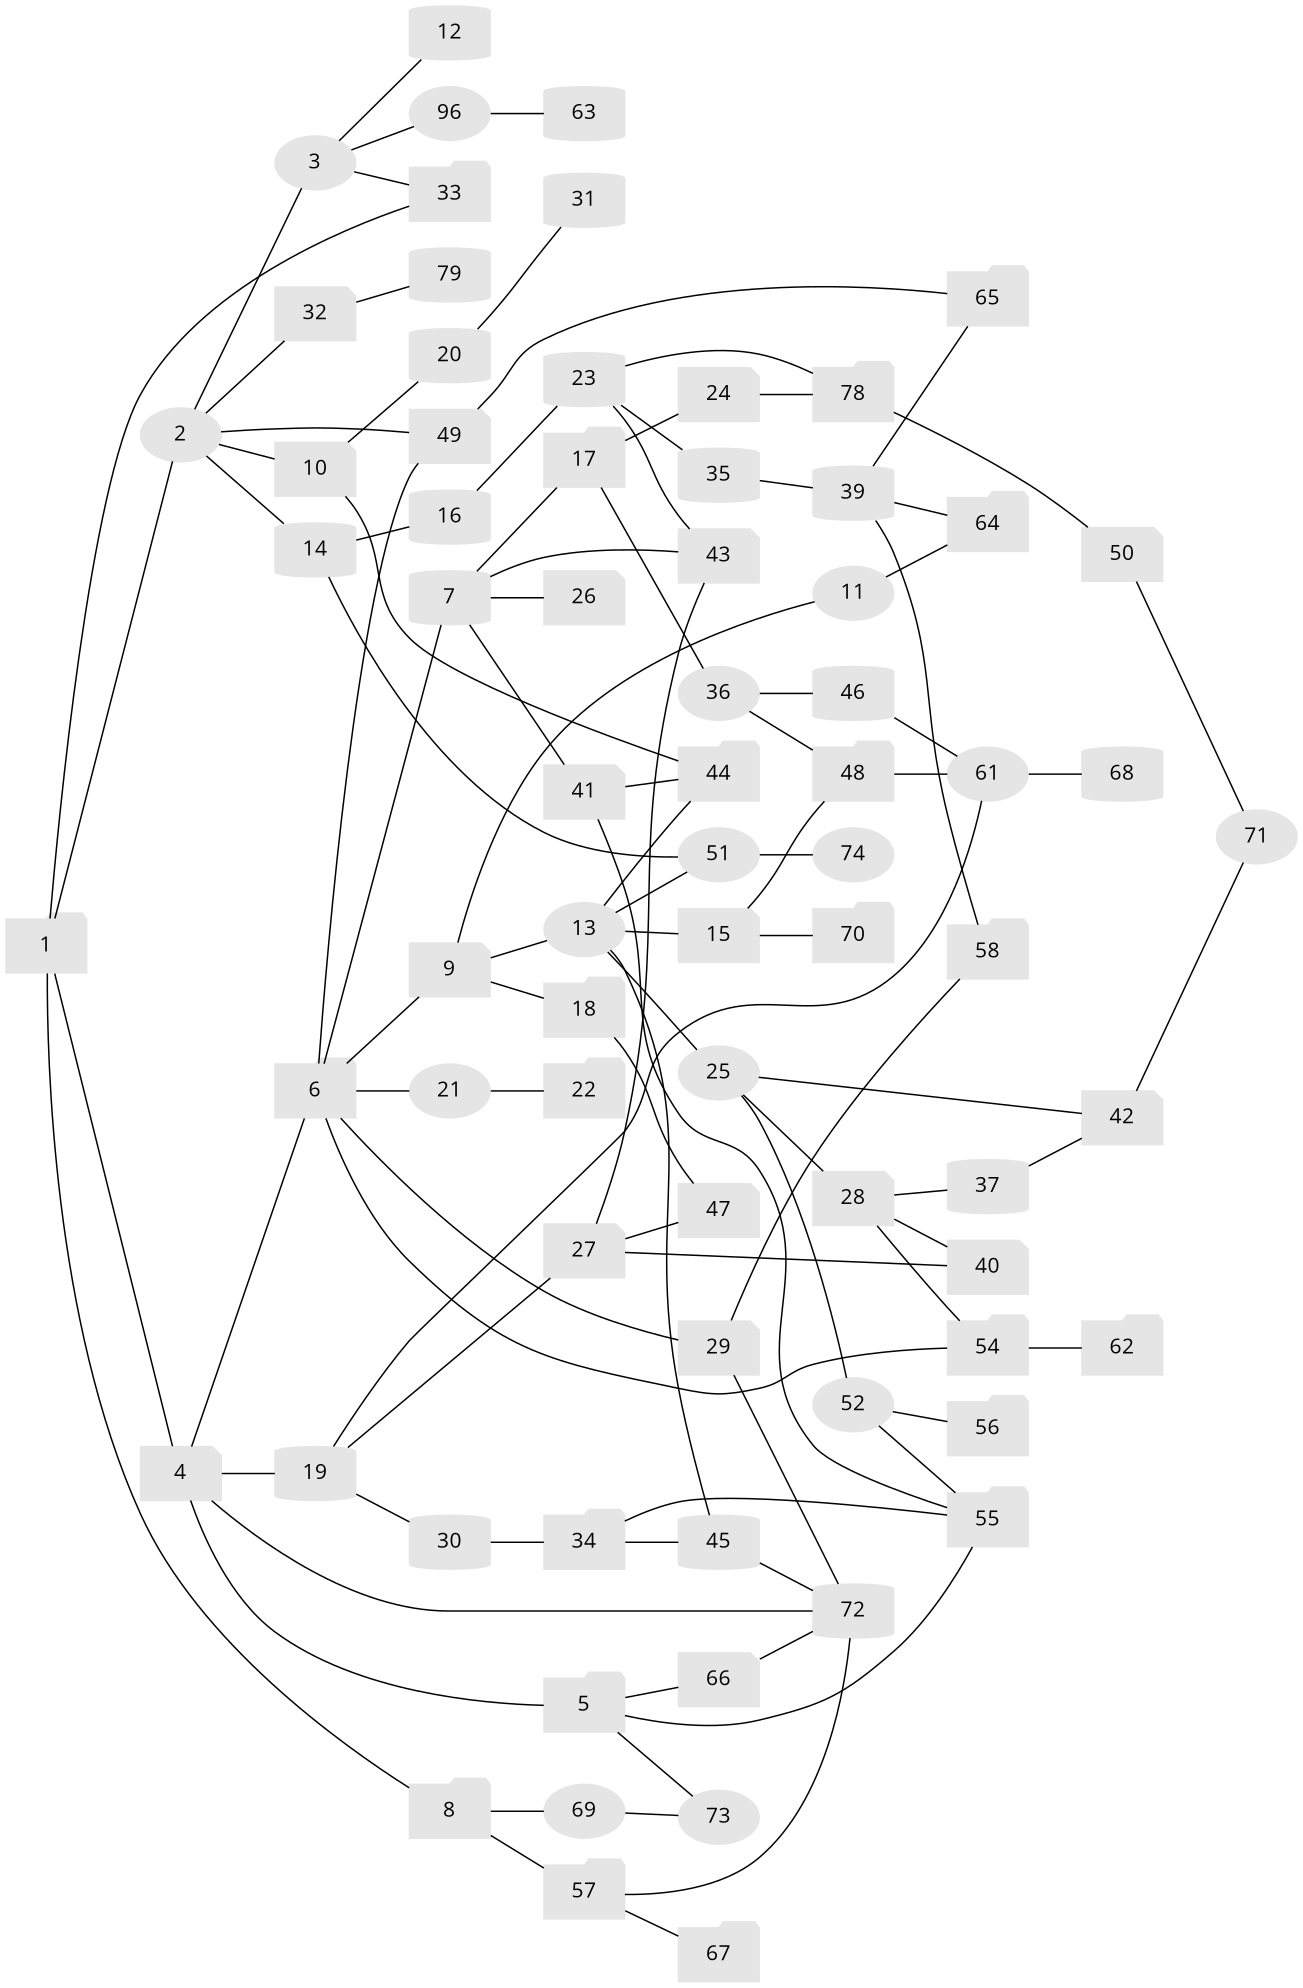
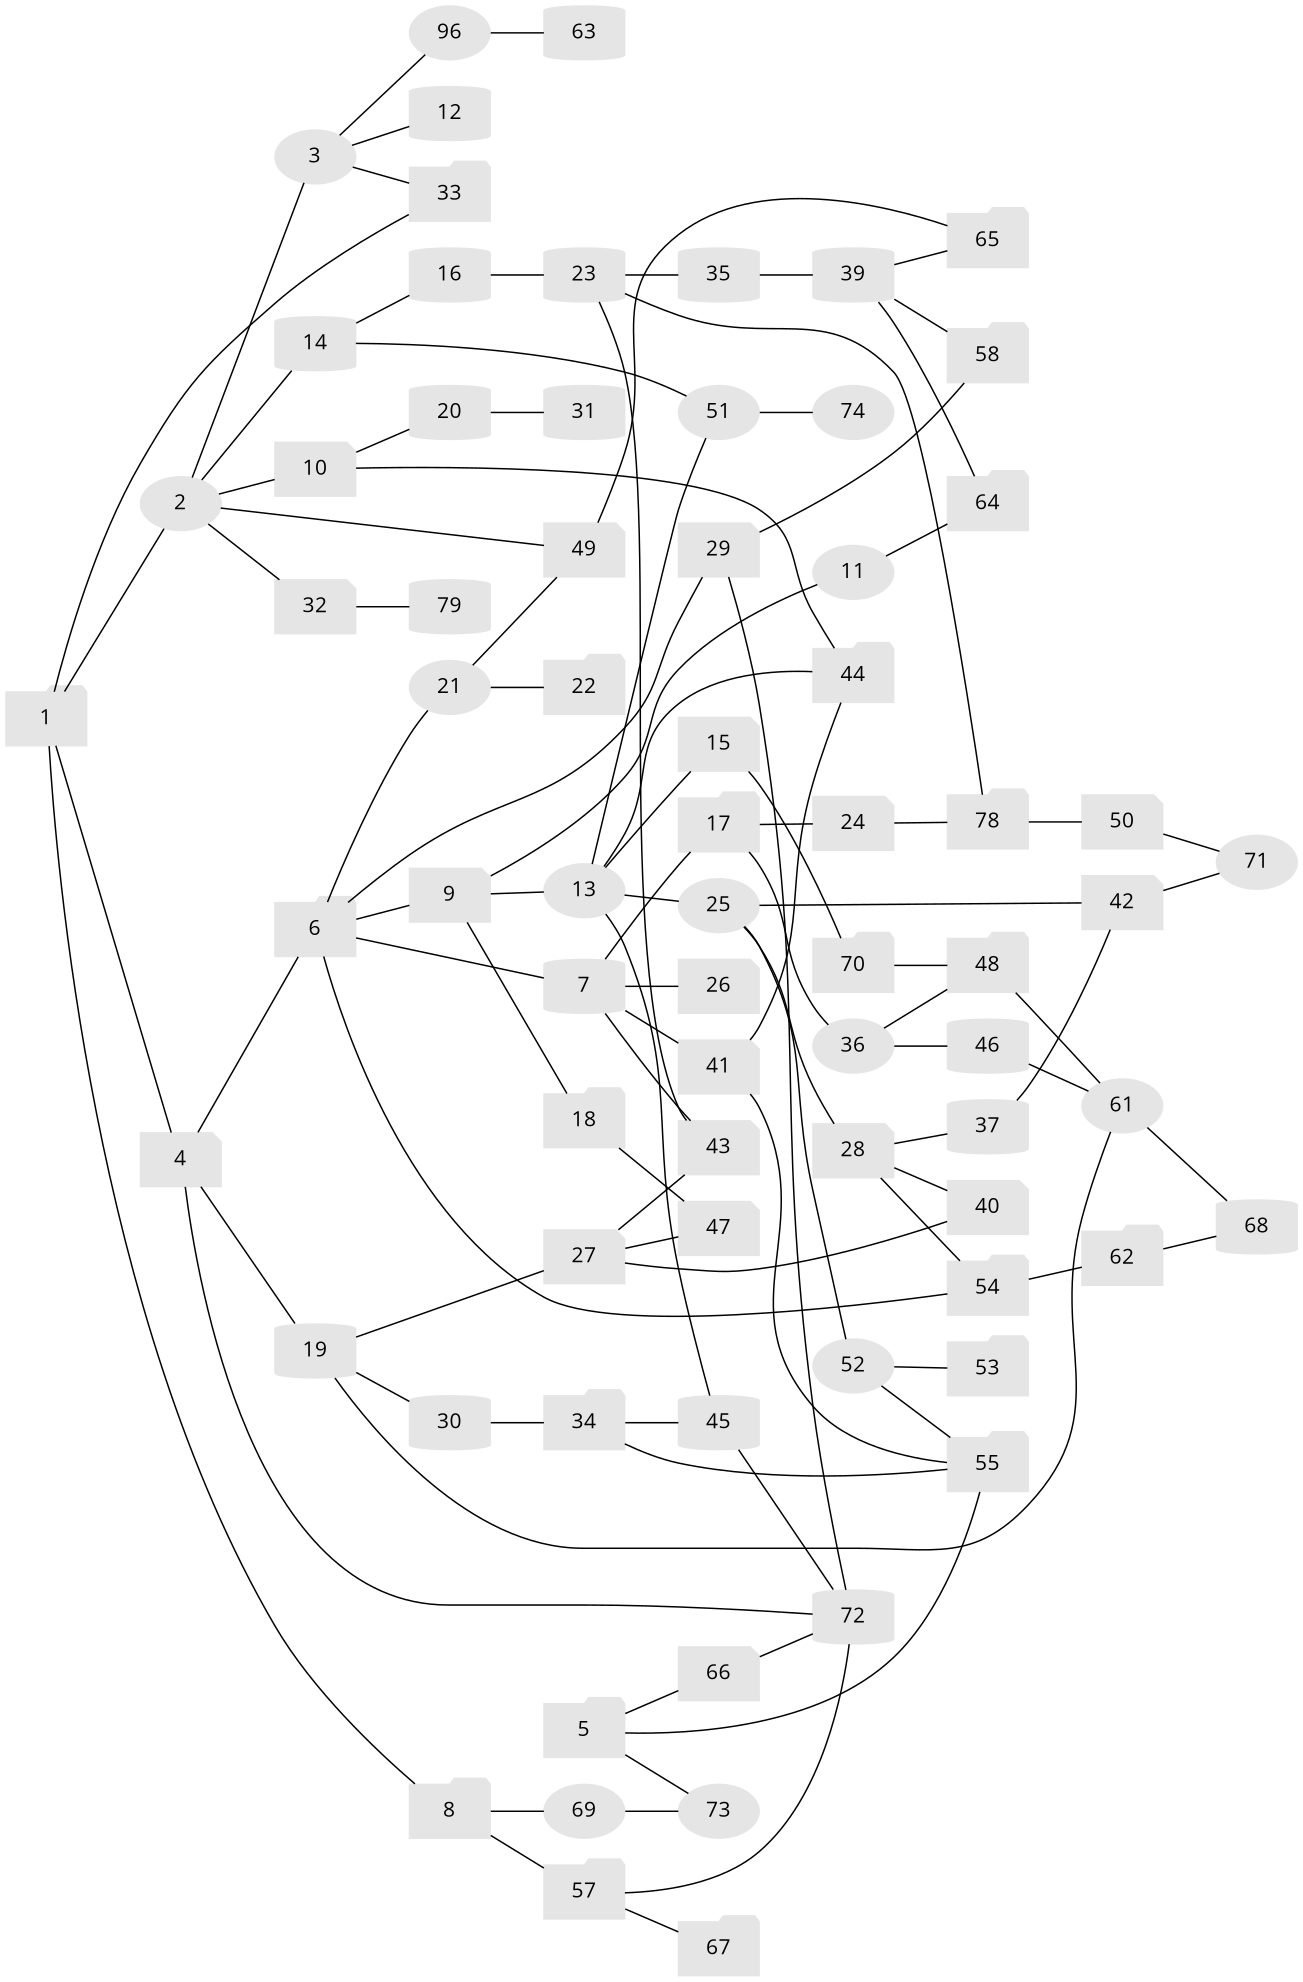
(349, 759) -> (515, 621)
(779, 866) -> (921, 965)
none -> (1190, 1243)
(988, 1429) -> (988, 1369)
(329, 1662) -> none
